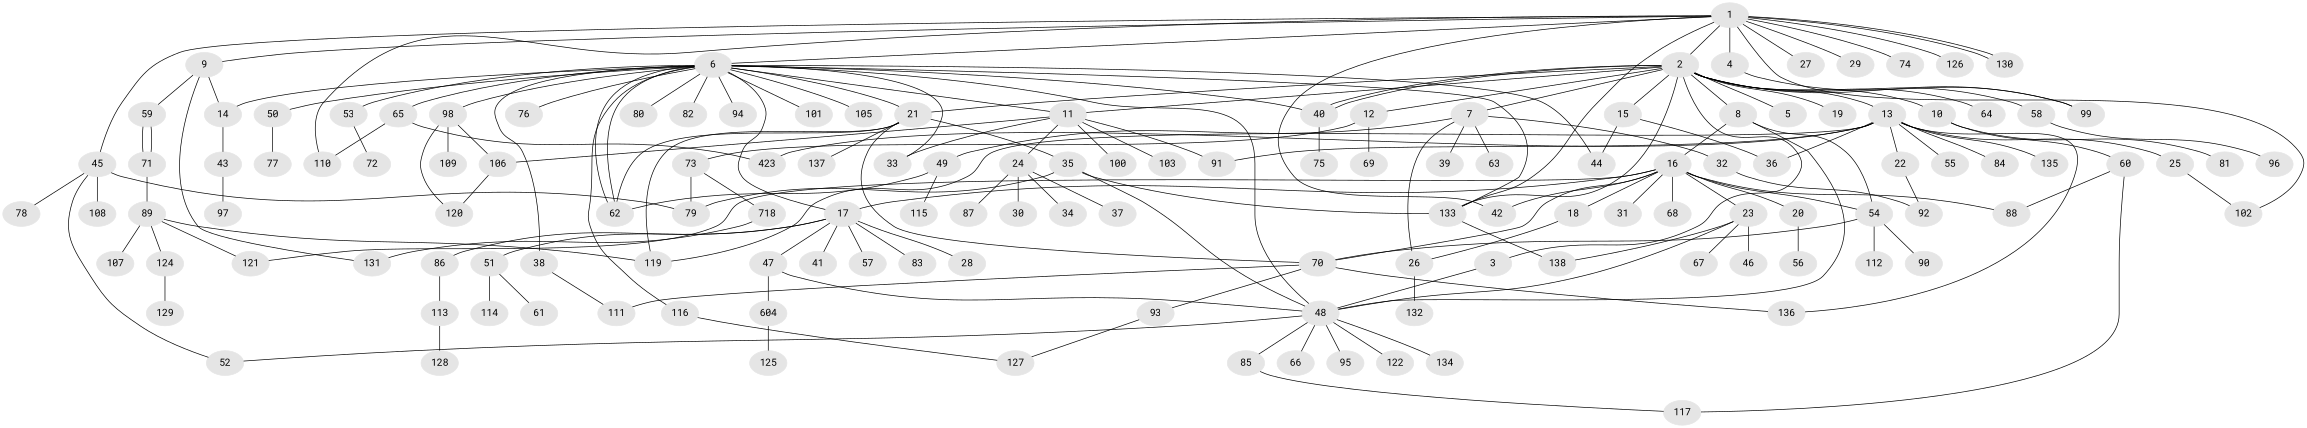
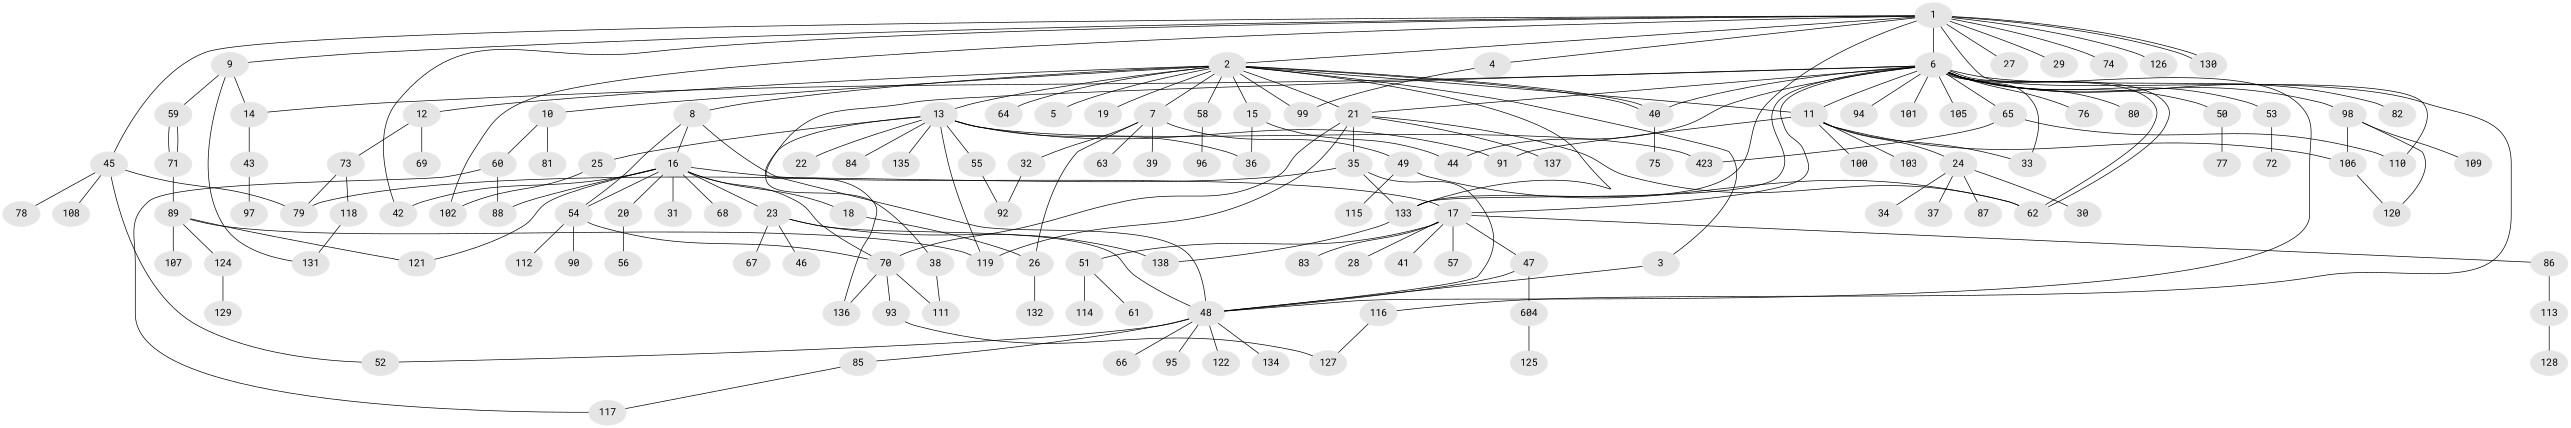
(1912, 189) -> (990, 189)
(767, 214) -> (349, 214)
